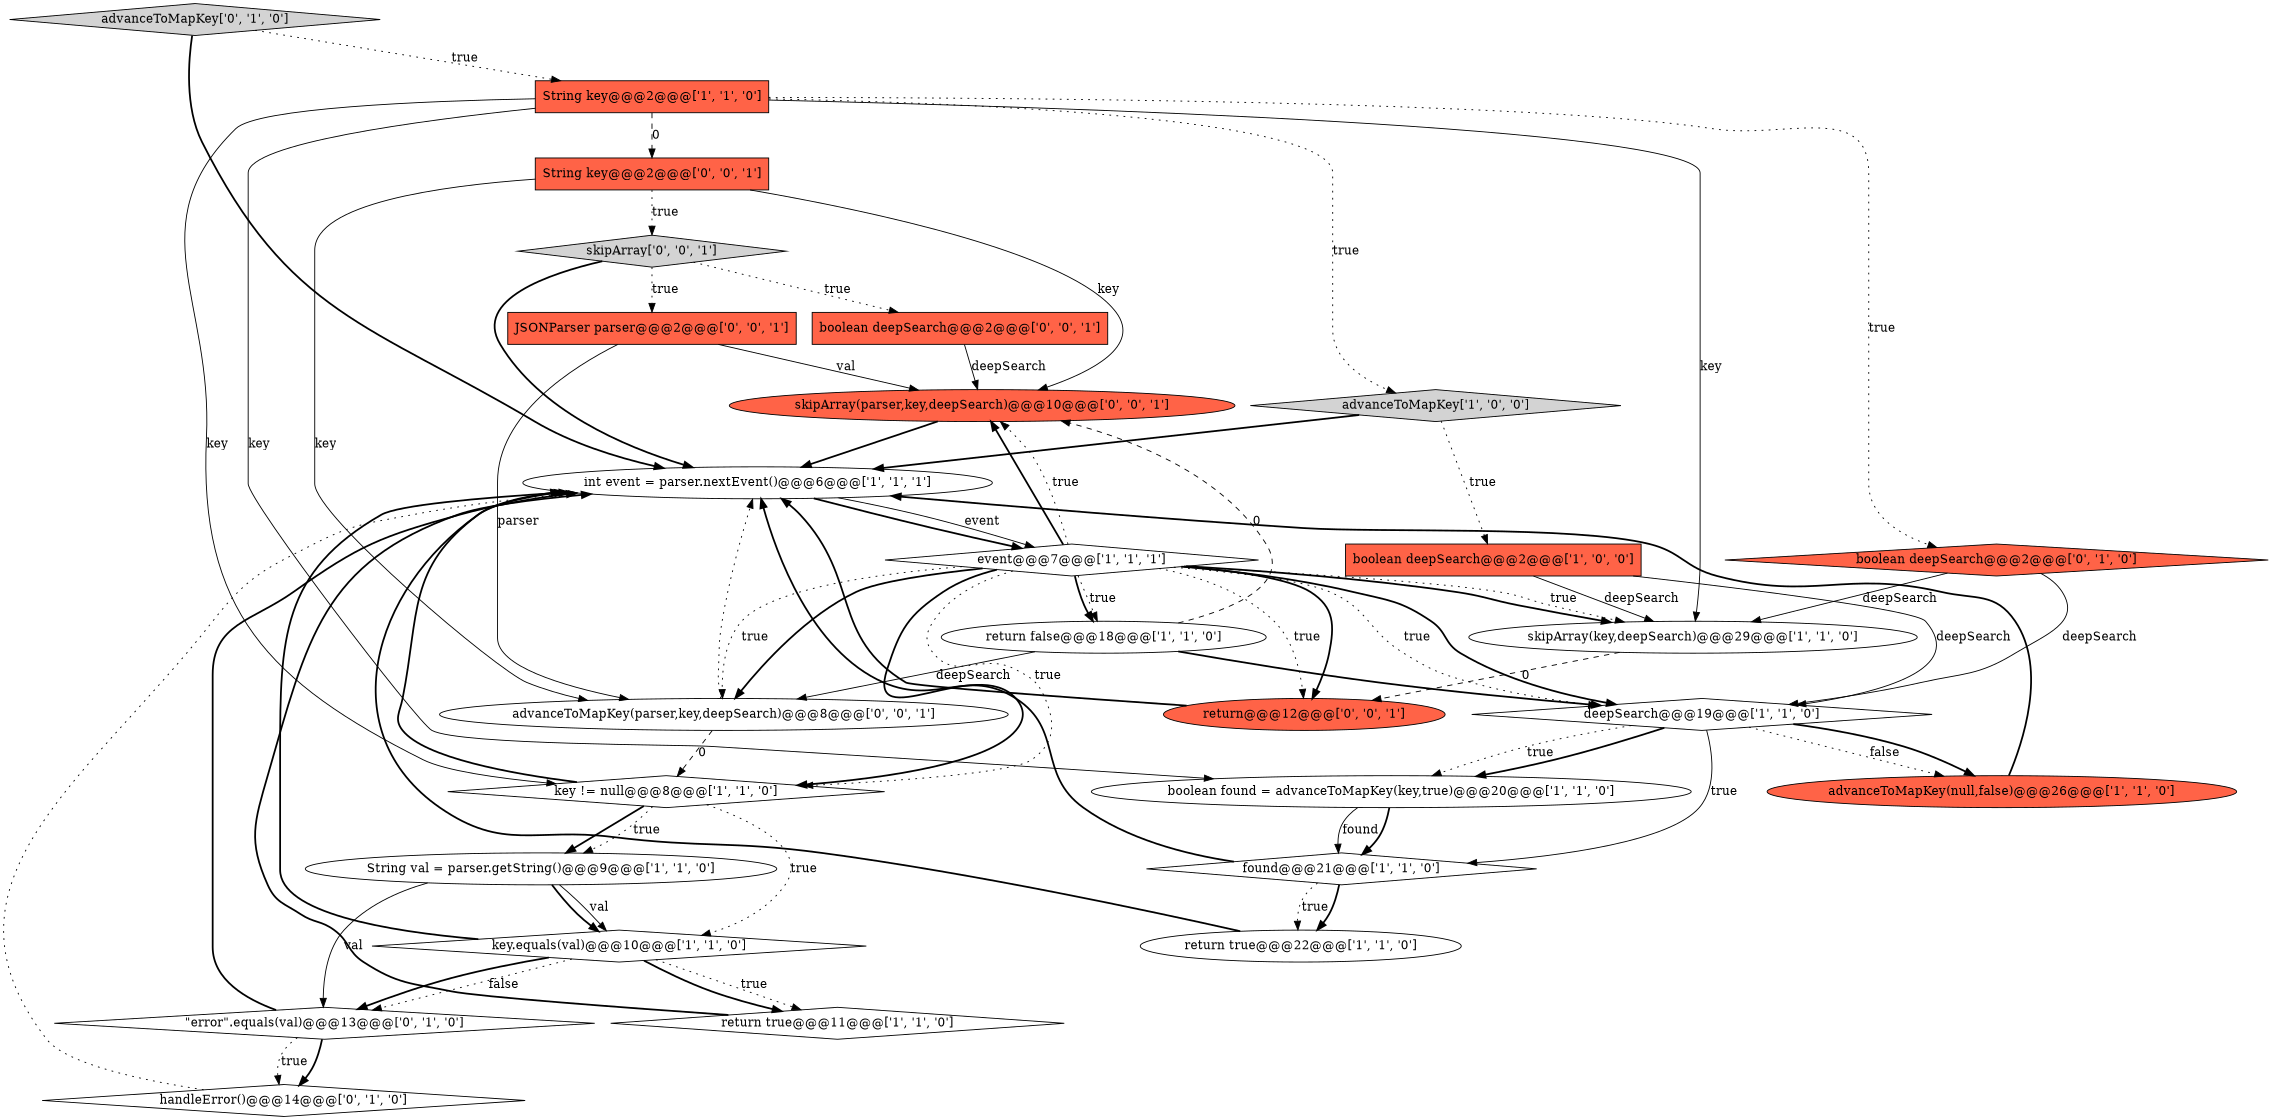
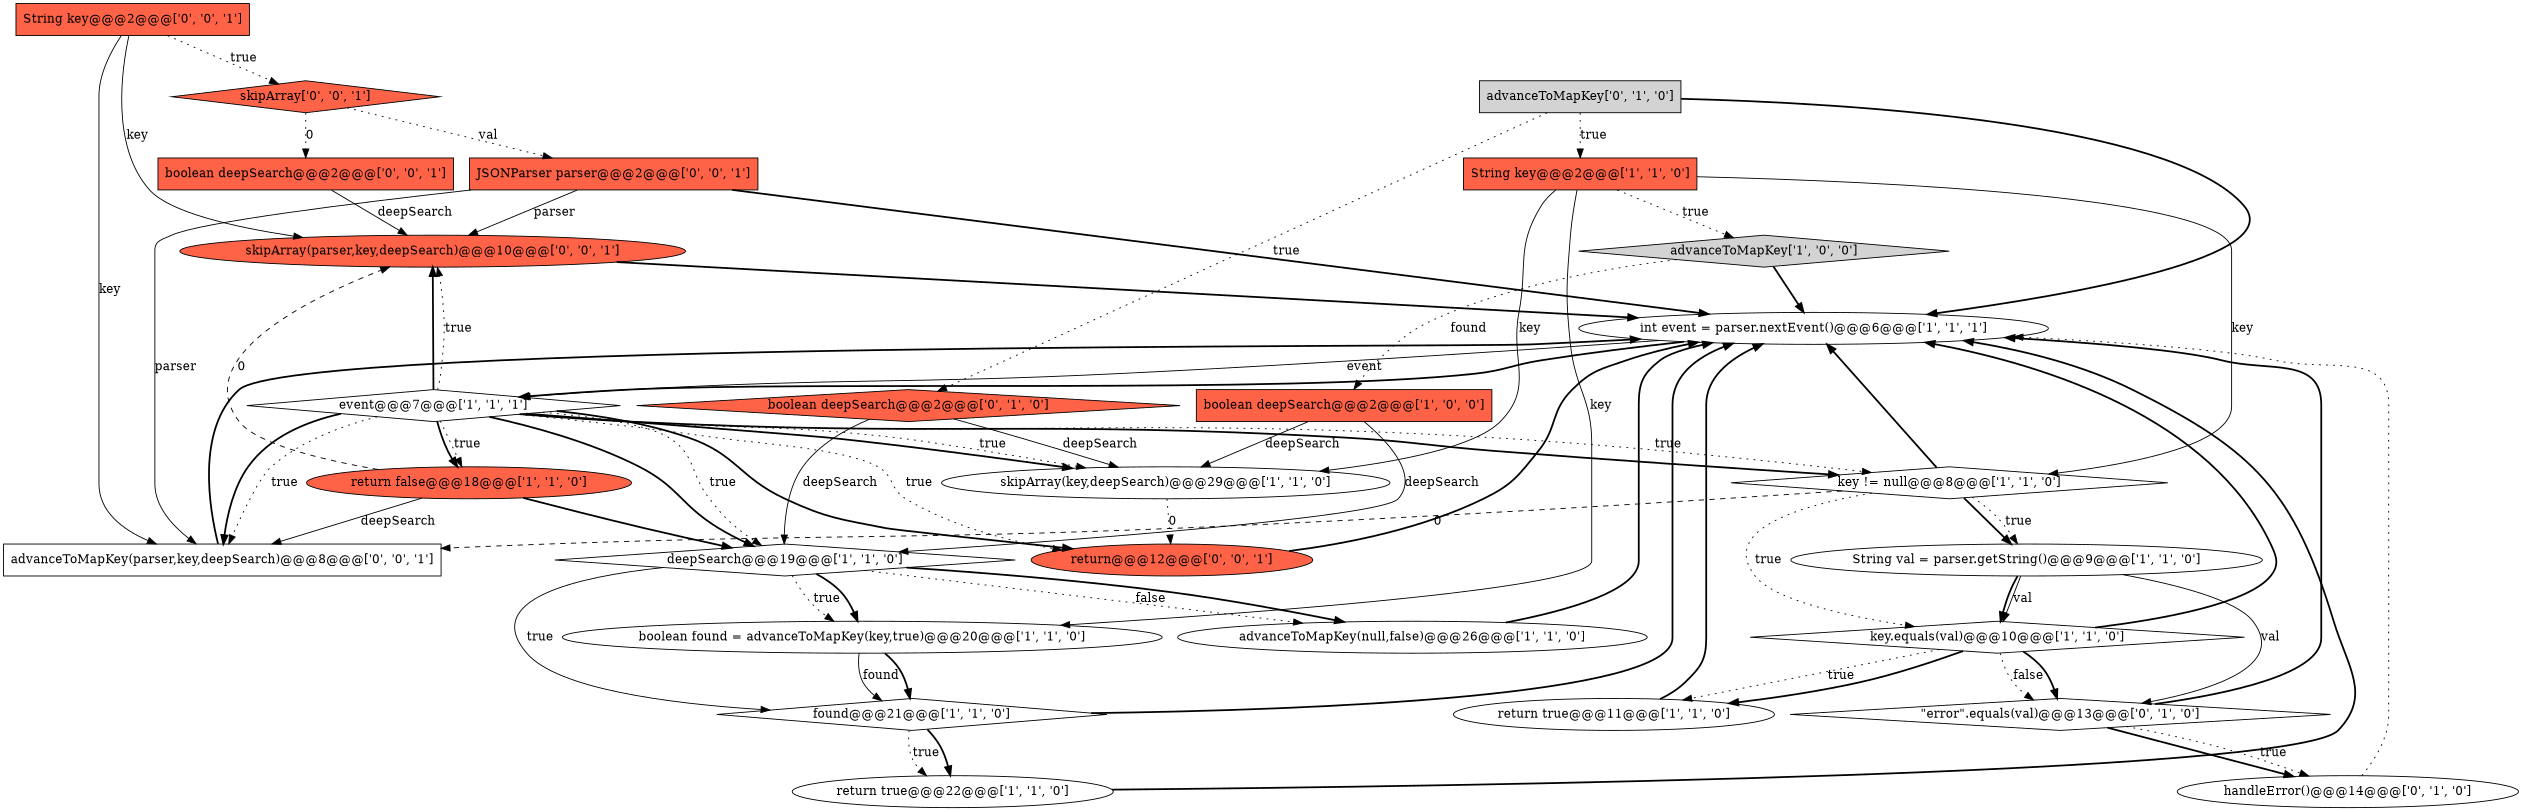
(195, 20) -> (1580, 97)
(1533, 113) -> (1261, 243)
(652, 131) -> none
(652, 251) -> (306, 97)
(666, 290) -> (489, 135)
(838, 290) -> (310, 135)
(846, 367) -> (555, 213)
(522, 373) -> (1216, 251)
(1483, 483) -> (1469, 328)
(726, 602) -> (852, 351)
(1104, 637) -> (469, 483)
(1494, 677) -> (1168, 517)
(724, 714) -> (222, 560)
(696, 752) -> (1112, 531)
(2002, 792) -> (1412, 637)
(837, 1023) -> (1614, 714)
(284, 1100) -> (2348, 792)
